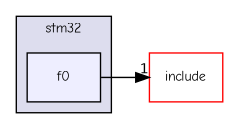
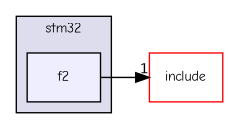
(64, 77) -> (64, 77)
